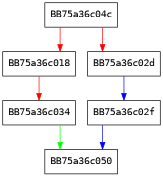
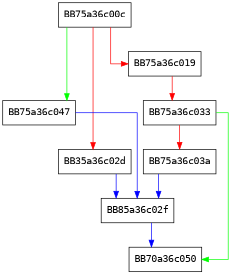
(81, 15) -> (95, 15)
(39, 64) -> (165, 64)
(124, 64) -> (95, 162)
none -> (39, 113)
(39, 113) -> (180, 113)
(124, 113) -> (138, 211)
(81, 162) -> (165, 259)
none -> (180, 162)
